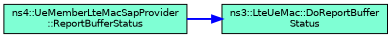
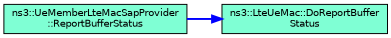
(95, 19) -> (95, 19)
